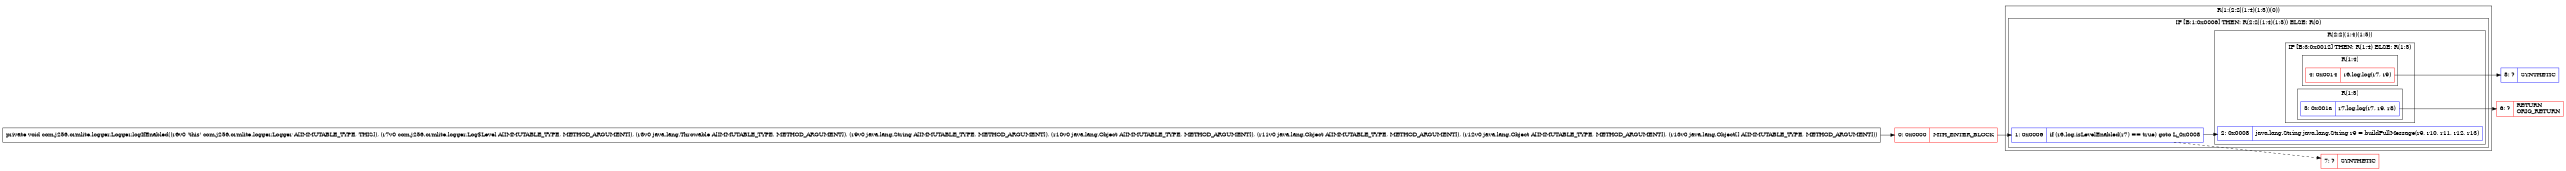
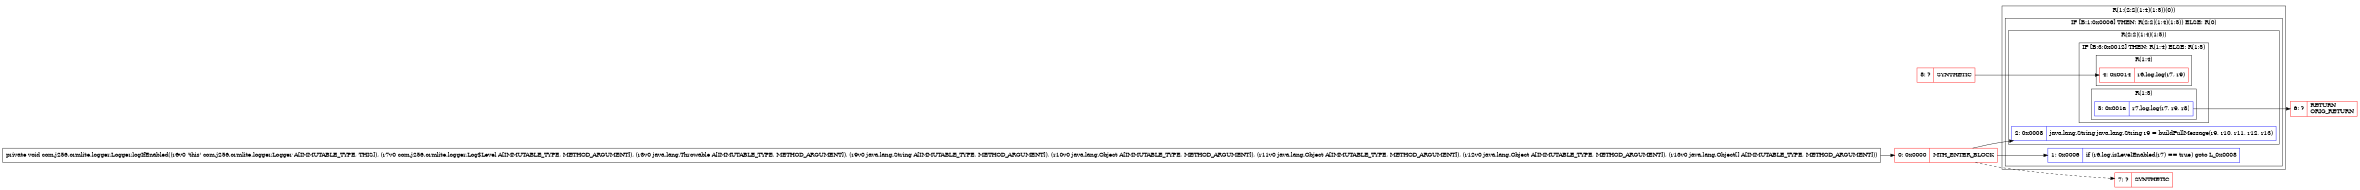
(2446, 75) -> (2035, 75)
(2530, 75) -> (1946, 75)
(2209, 134) -> (1991, 144)
(2274, 153) -> (2043, 173)
